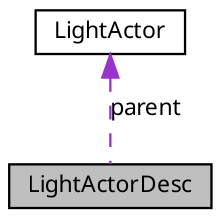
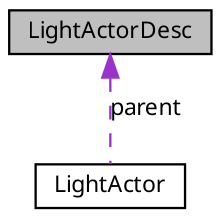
(110, 121) -> (110, 121)
